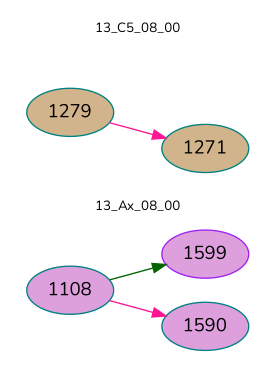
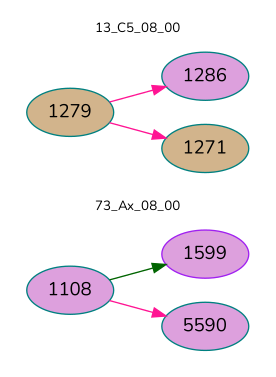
none -> (205, 76)
(138, 207) -> (138, 207)
(205, 326) -> (205, 326)
